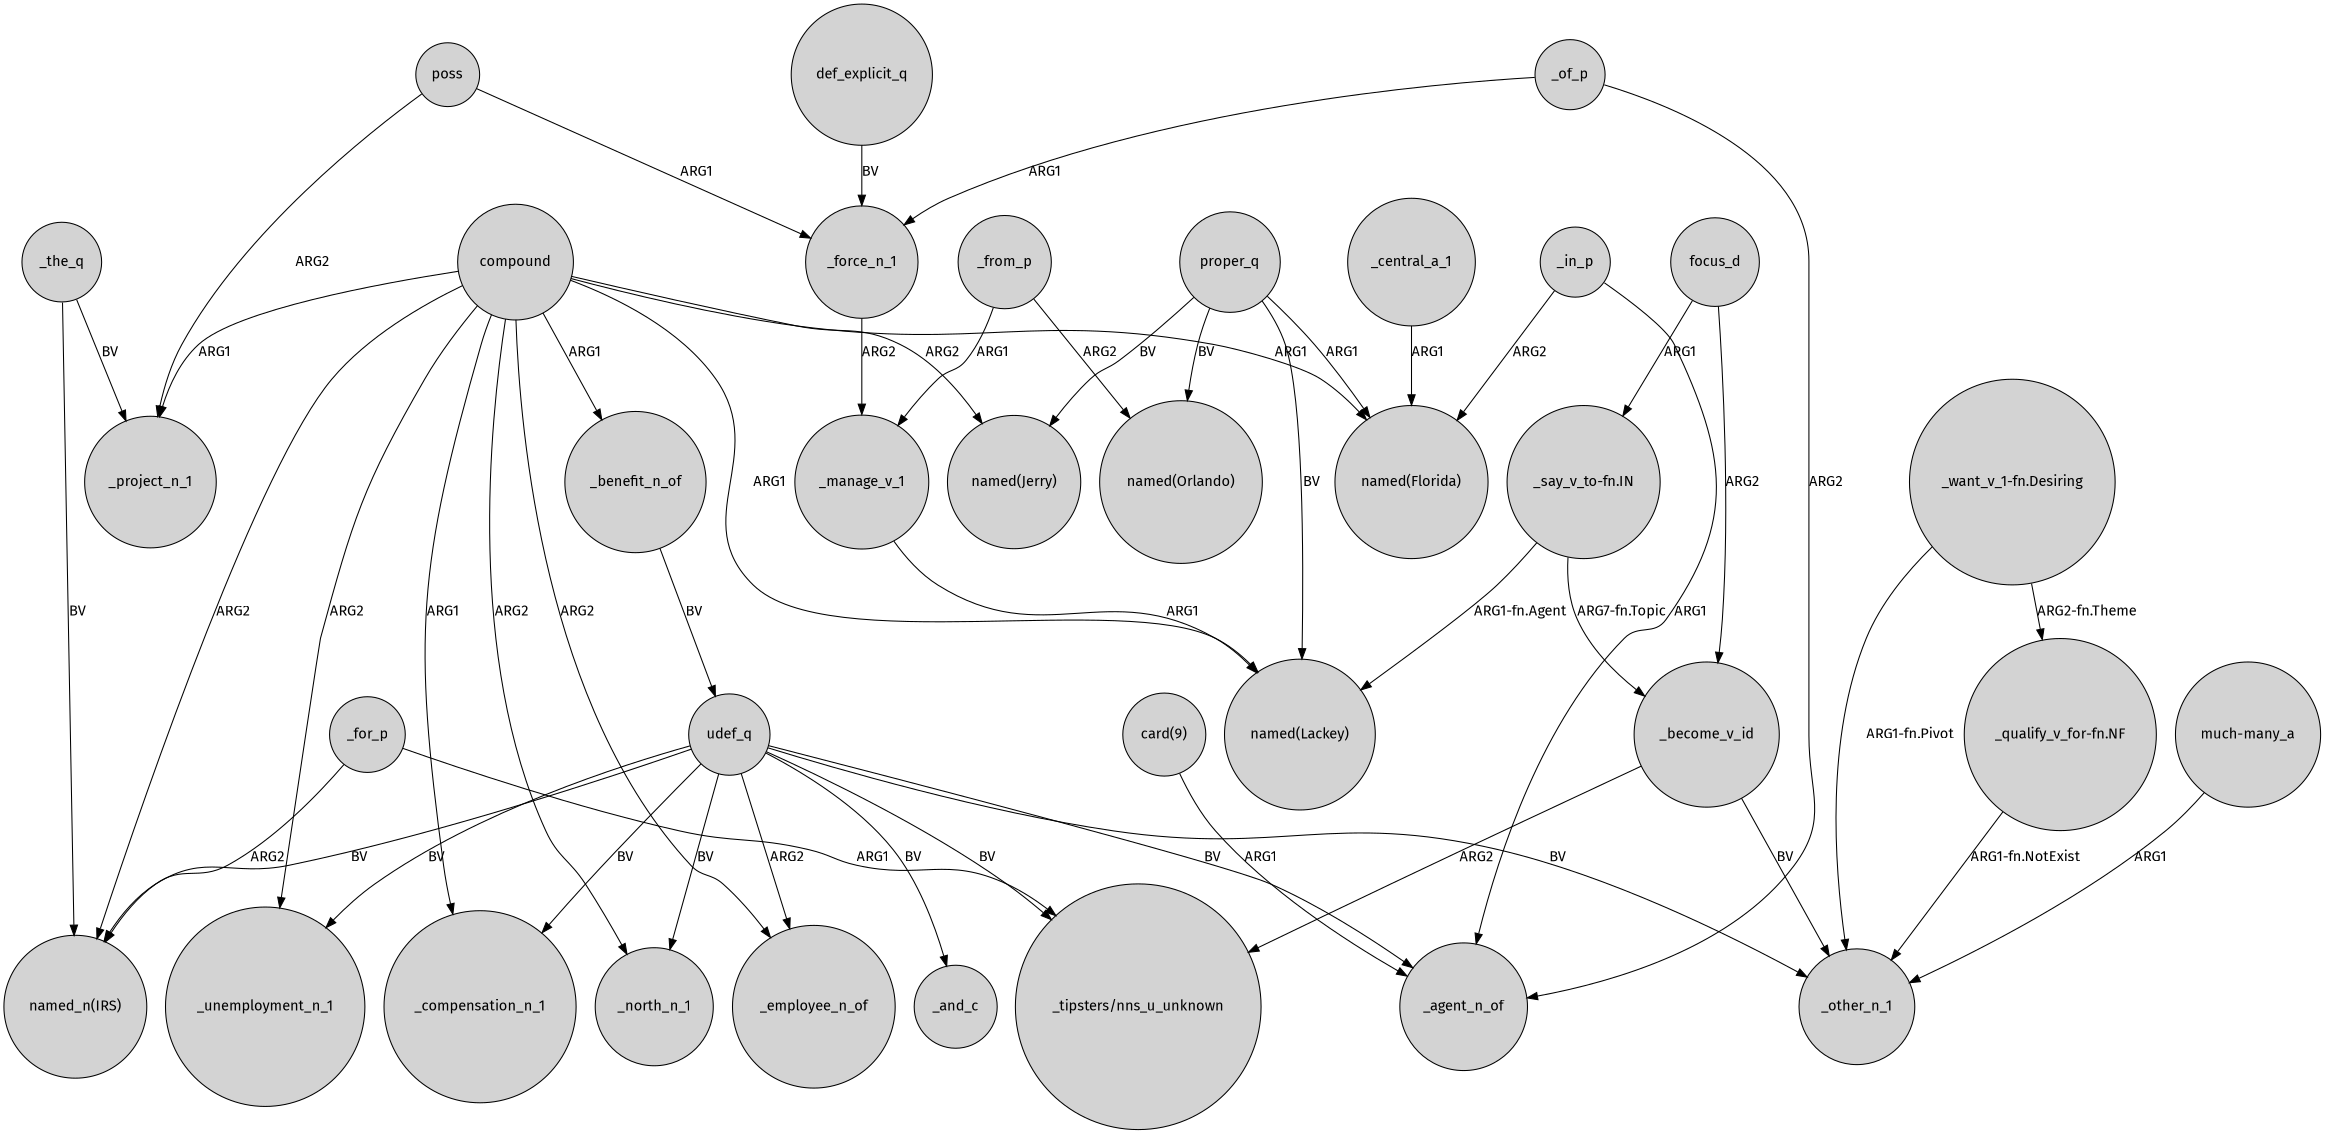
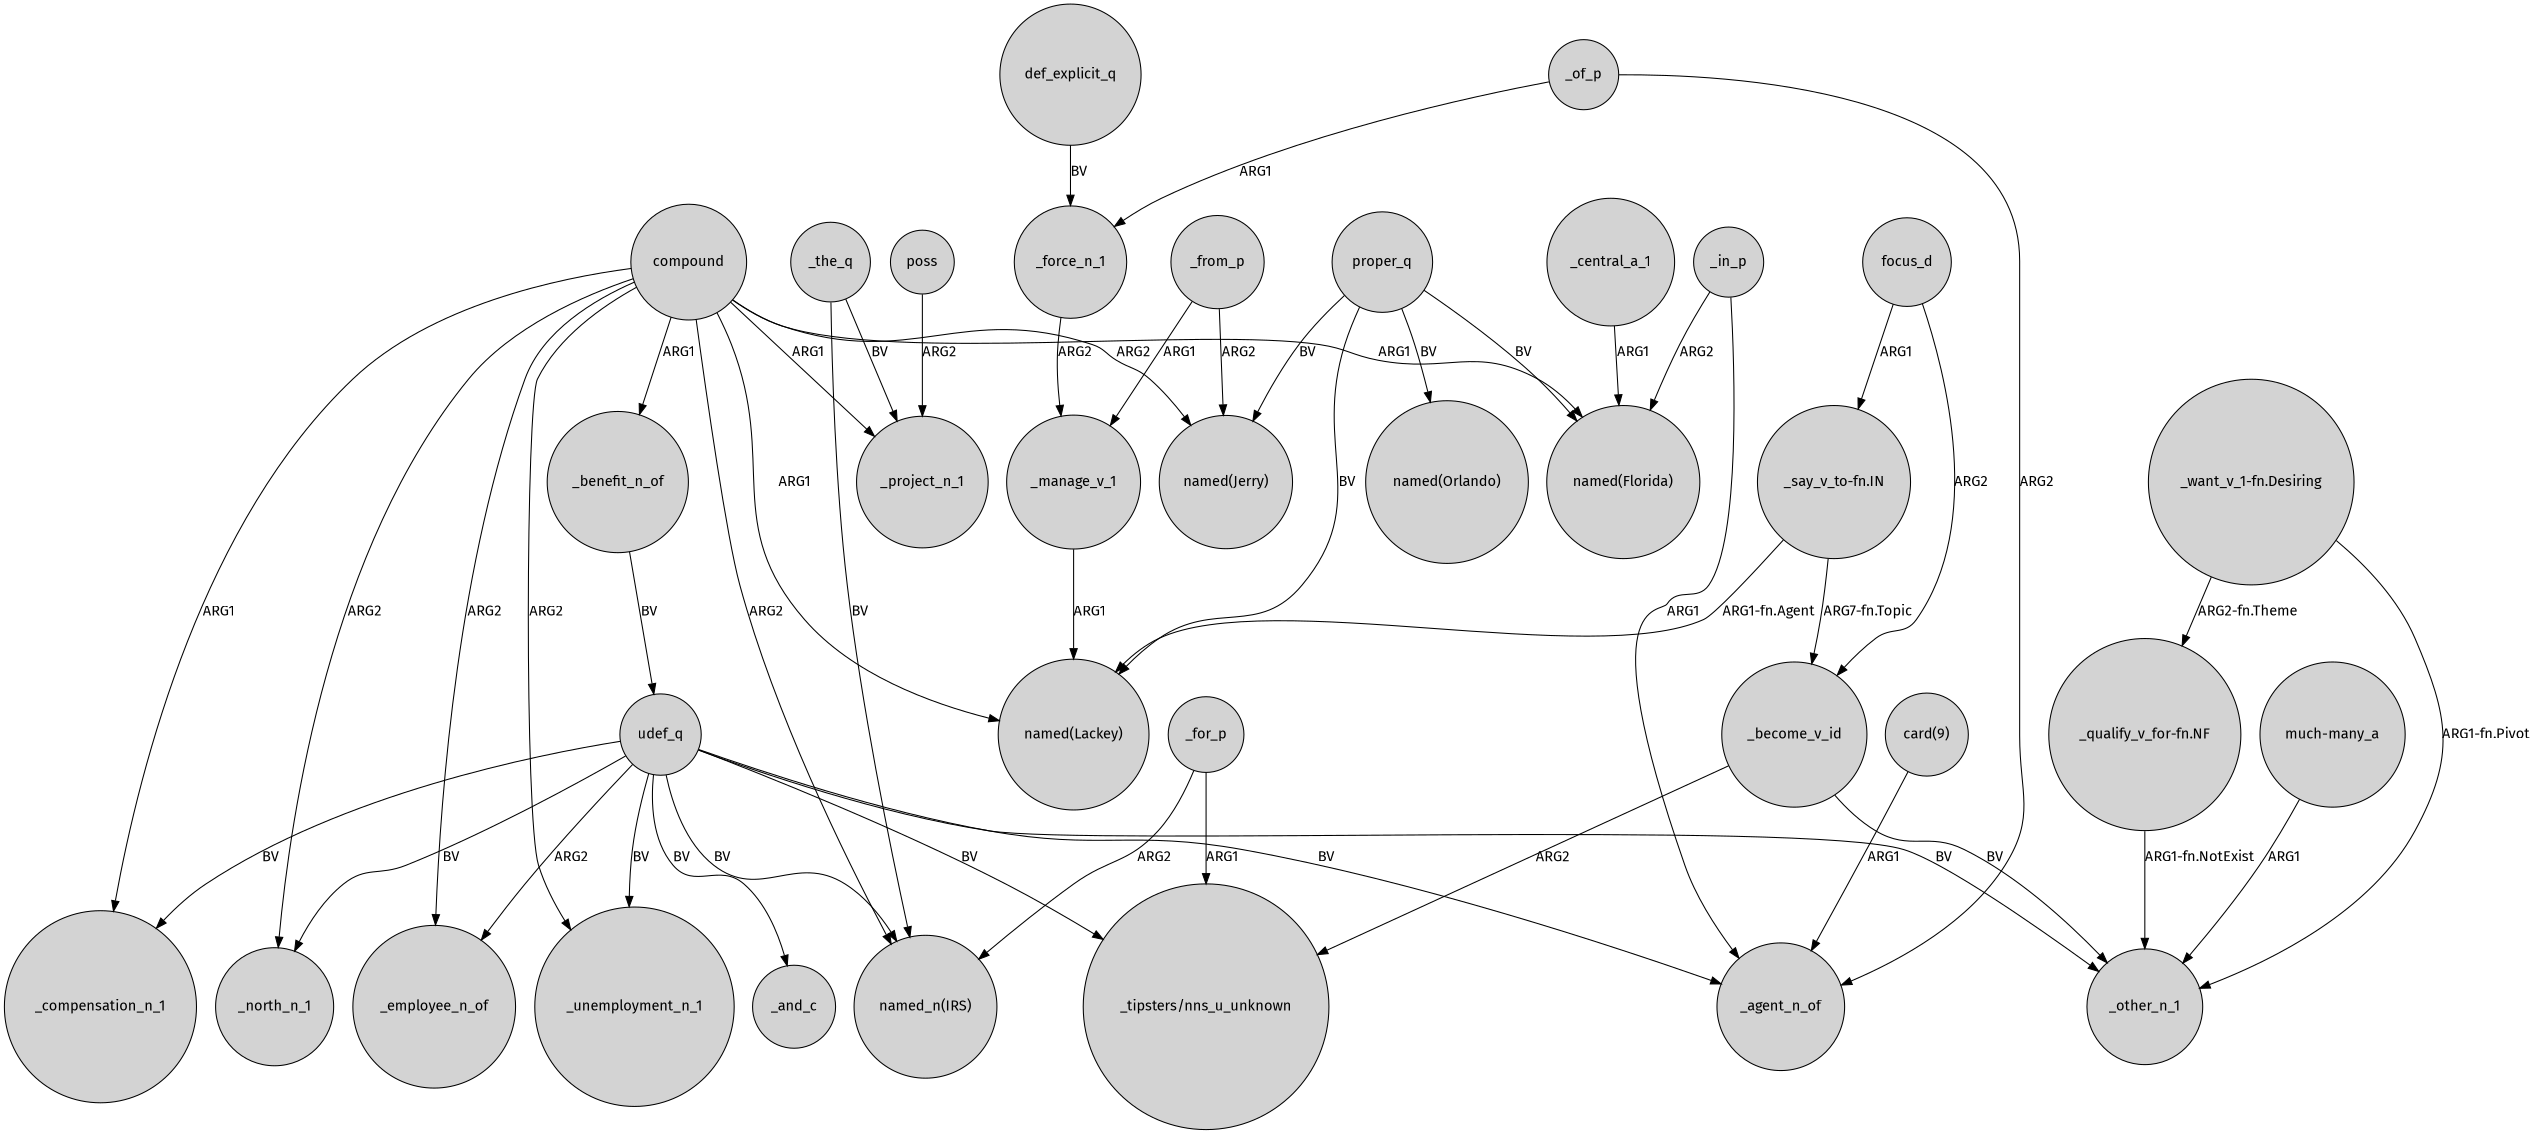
(639, 161) -> none
(1342, 352) -> (1523, 352)
(1079, 354) -> (1221, 357)
